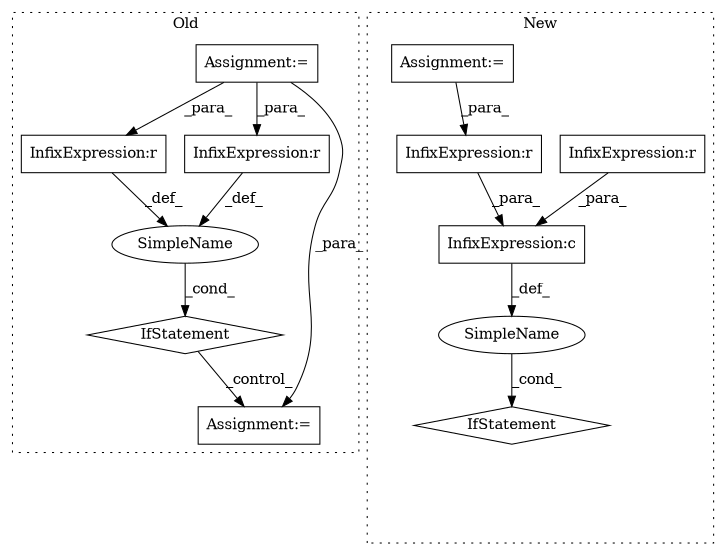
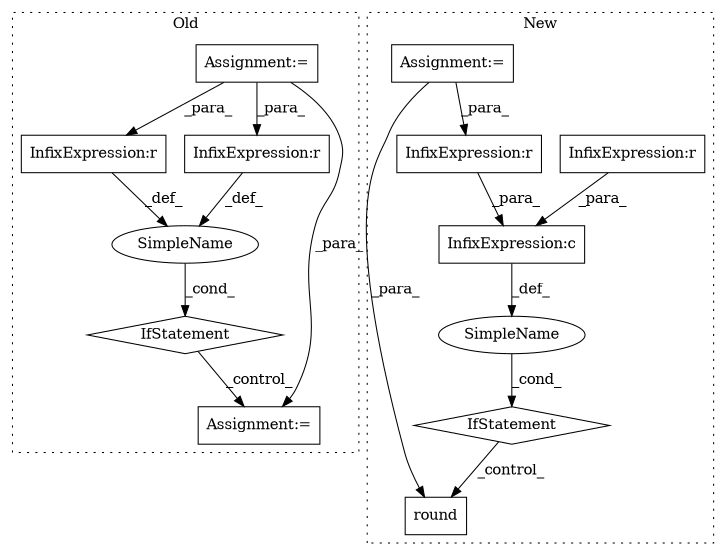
none -> (436, 516)
